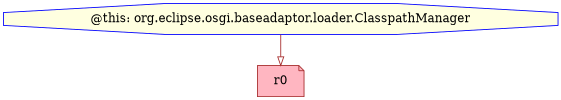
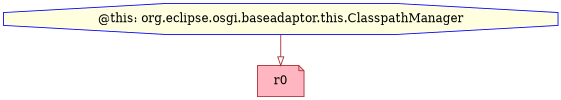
(281, 19) -> (281, 19)
